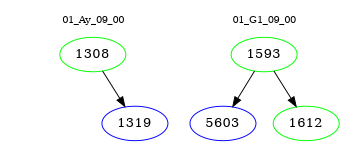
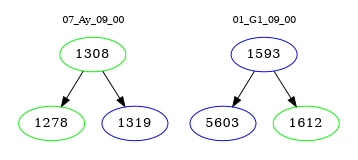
(93, 21) -> (93, 21)
(264, 55) -> (264, 55)
none -> (52, 123)
